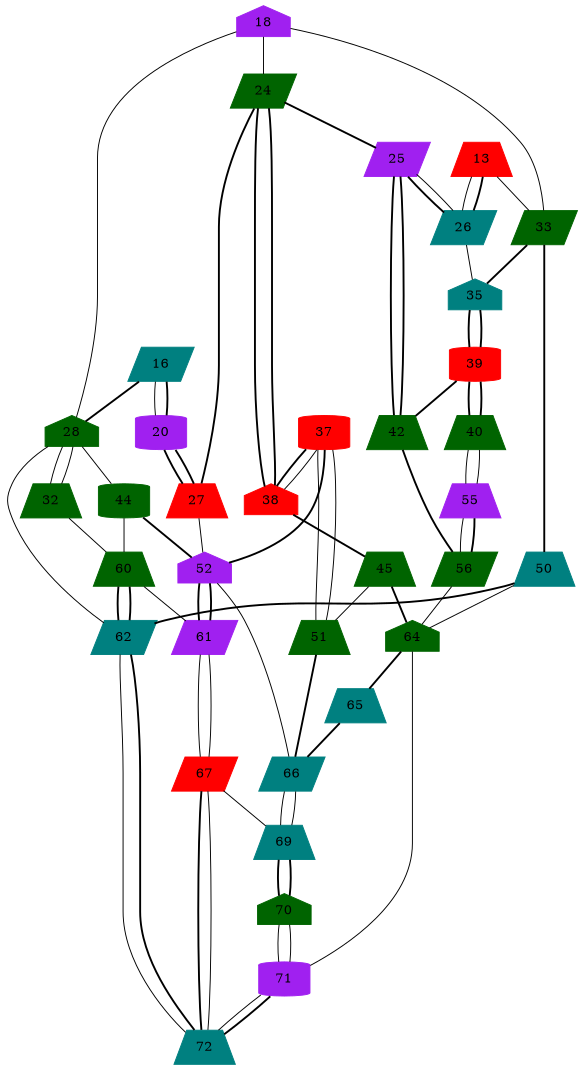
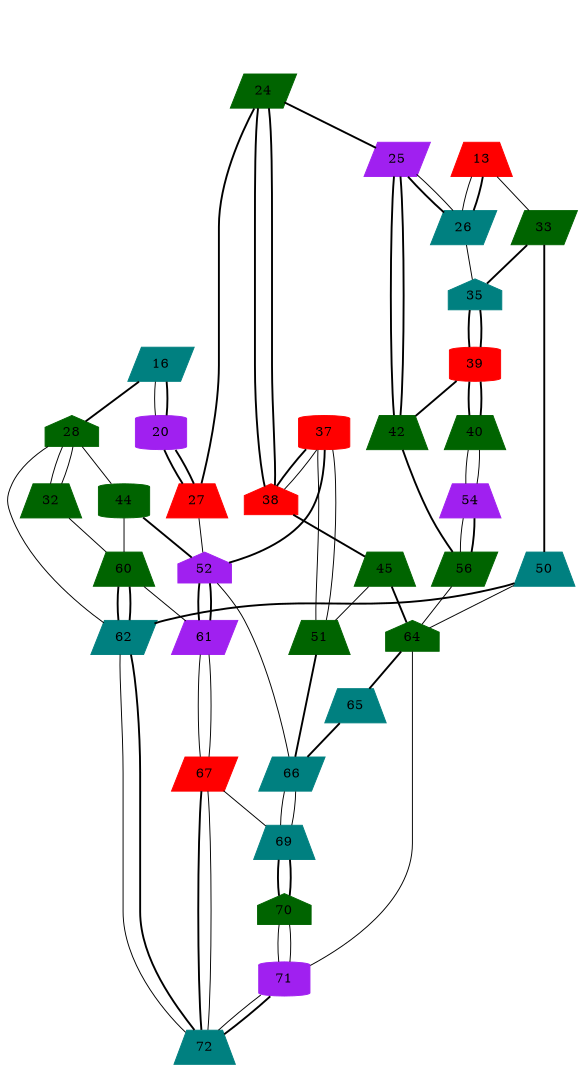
(263, 23) -> none
(470, 501) -> (470, 501)
